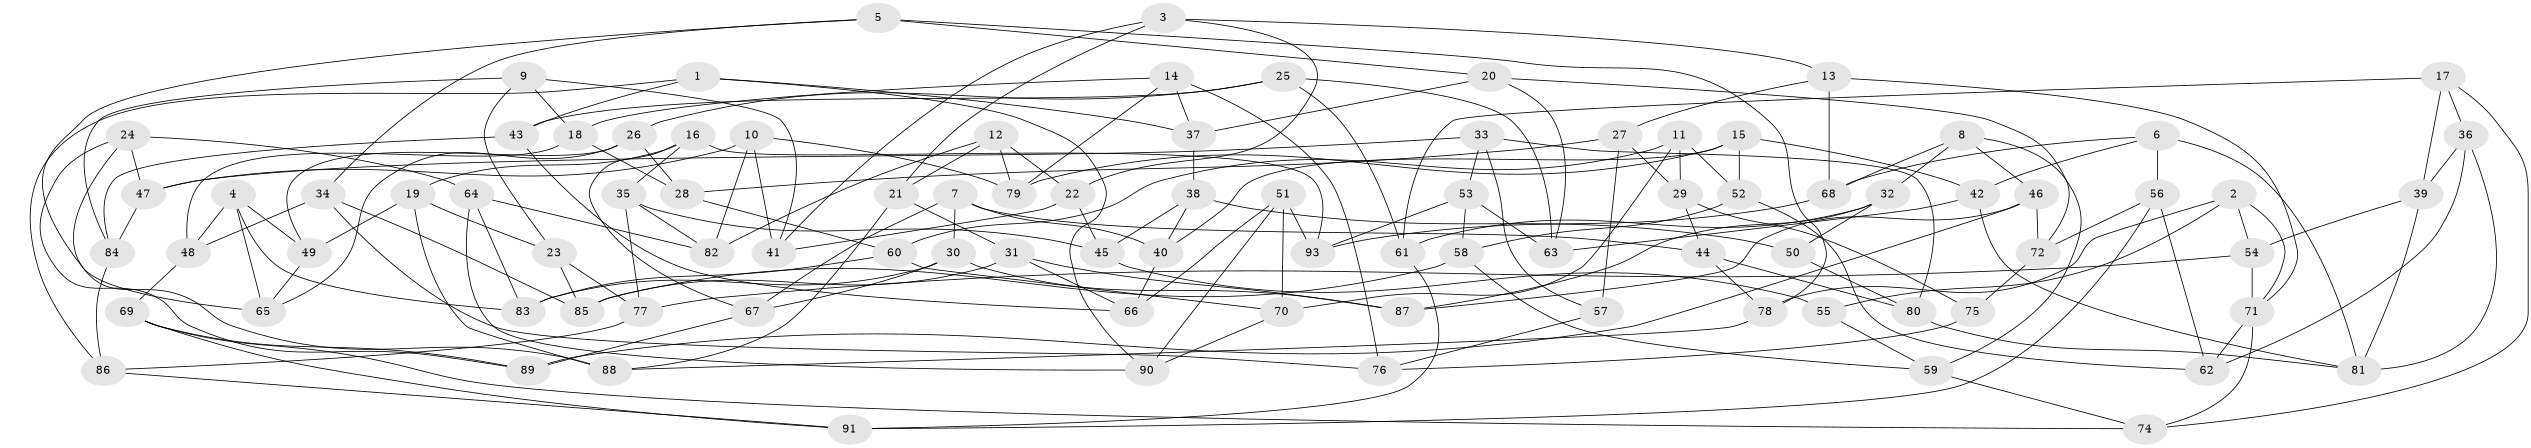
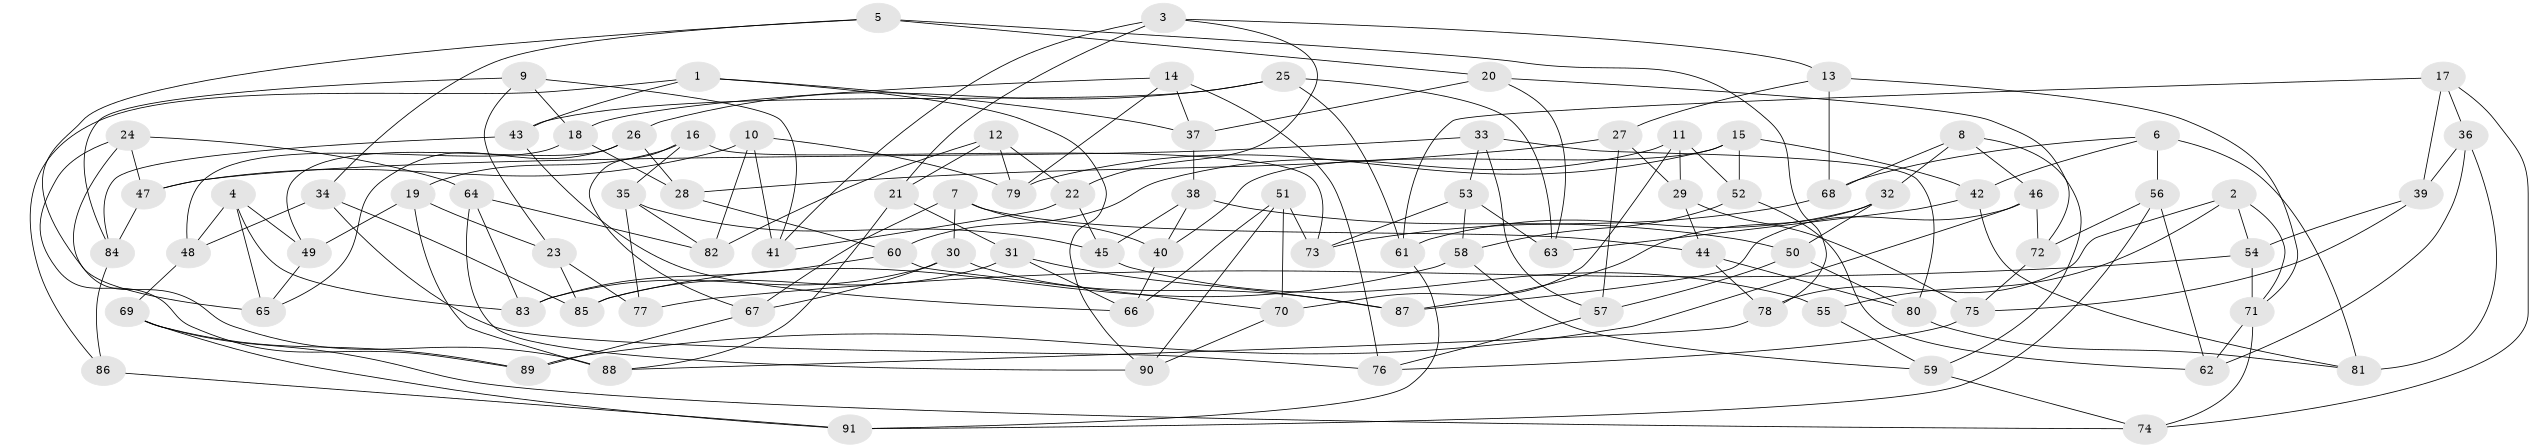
(1313, 253) -> (1313, 253)
(2396, 284) -> (2209, 286)
none -> (1699, 286)
(326, 359) -> none
